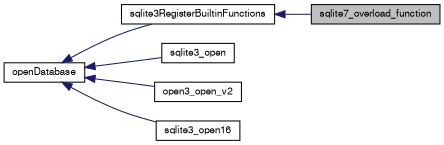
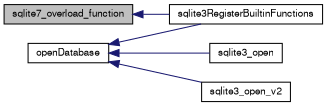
(298, 14) -> (156, 14)
(198, 92) -> (246, 92)
(198, 131) -> none
